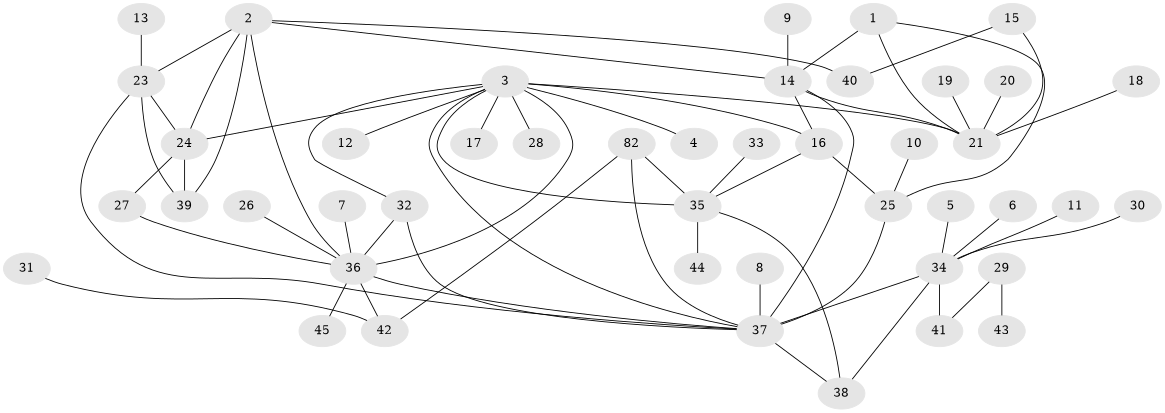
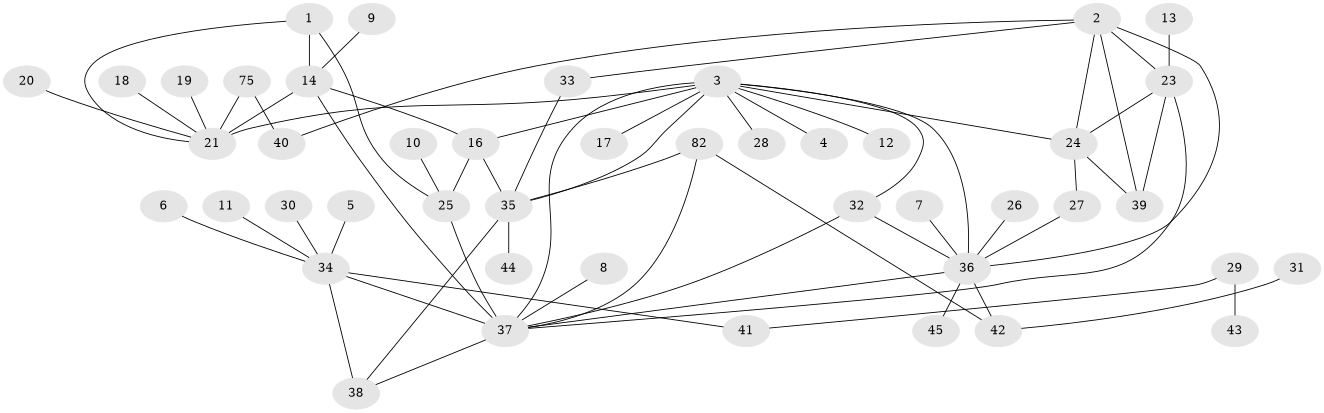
(1012, 19) -> (247, 81)
(518, 50) -> (832, 49)
